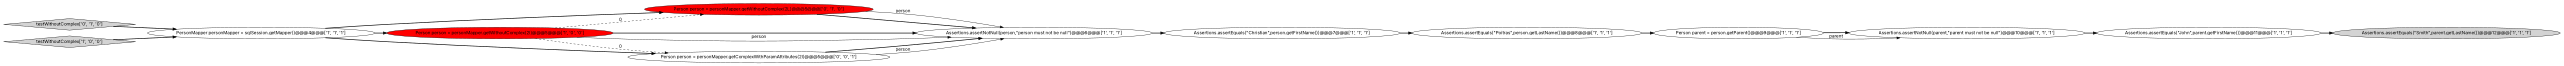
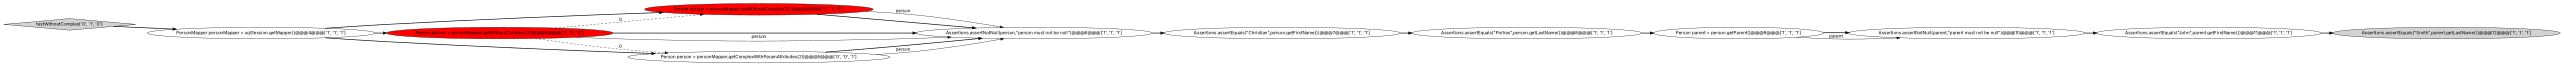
(70, 42) -> none
